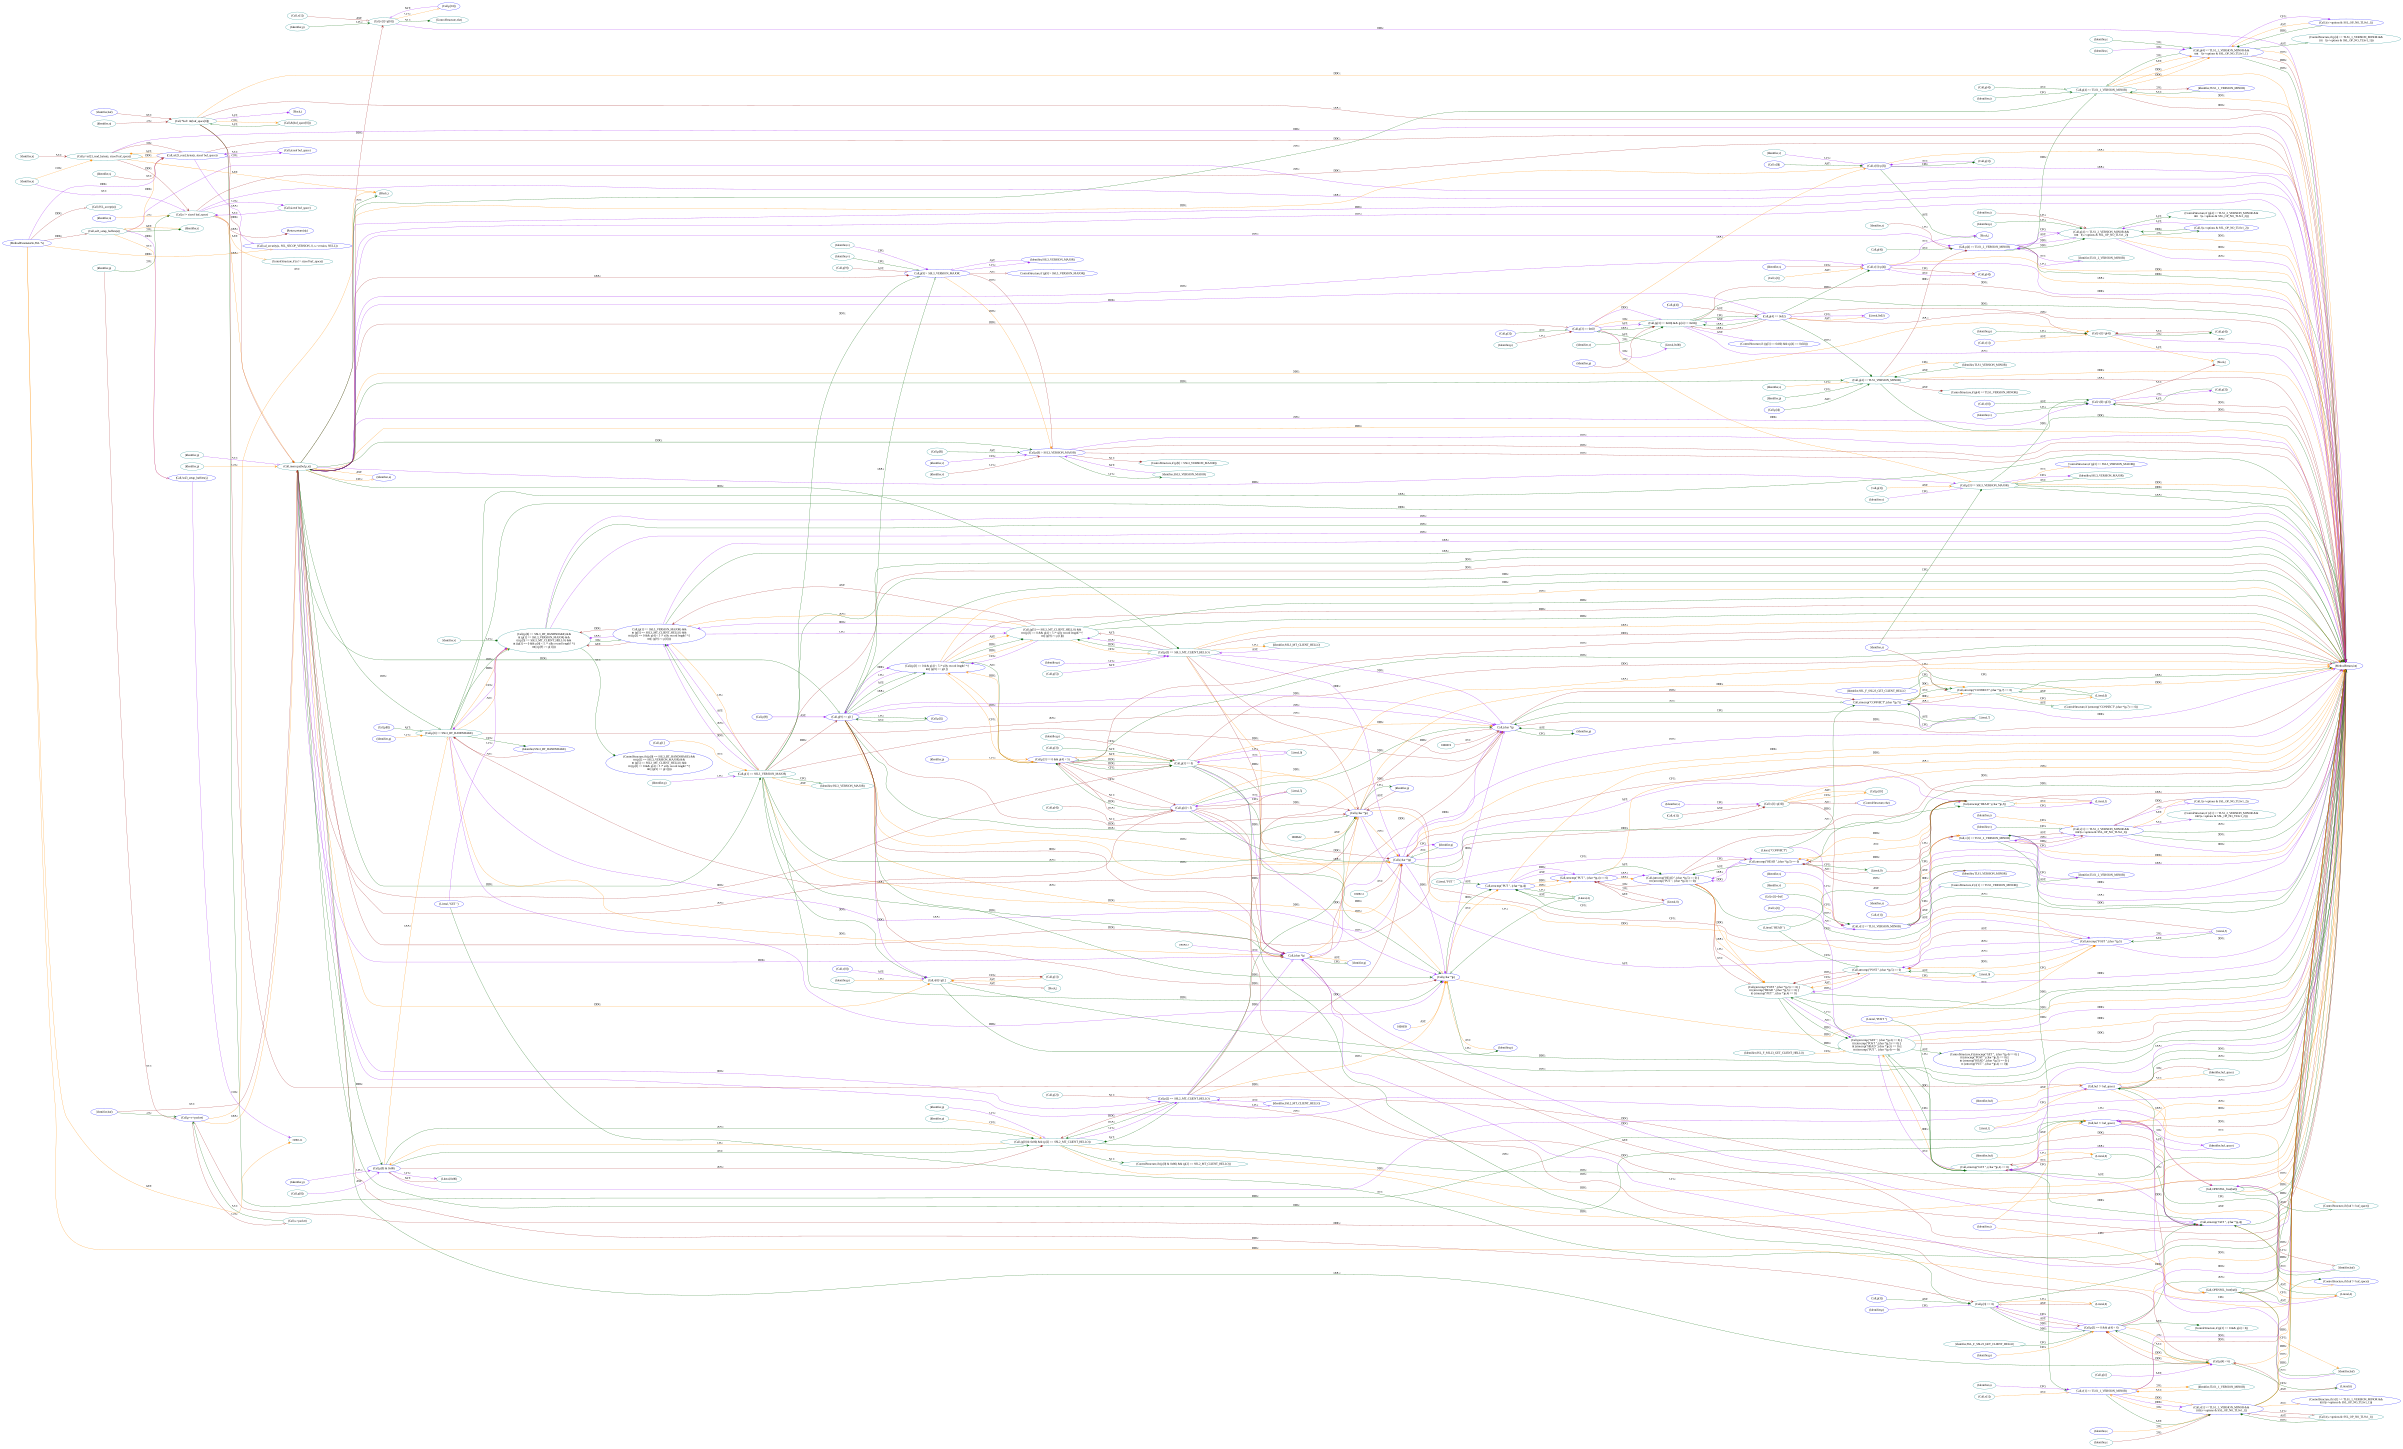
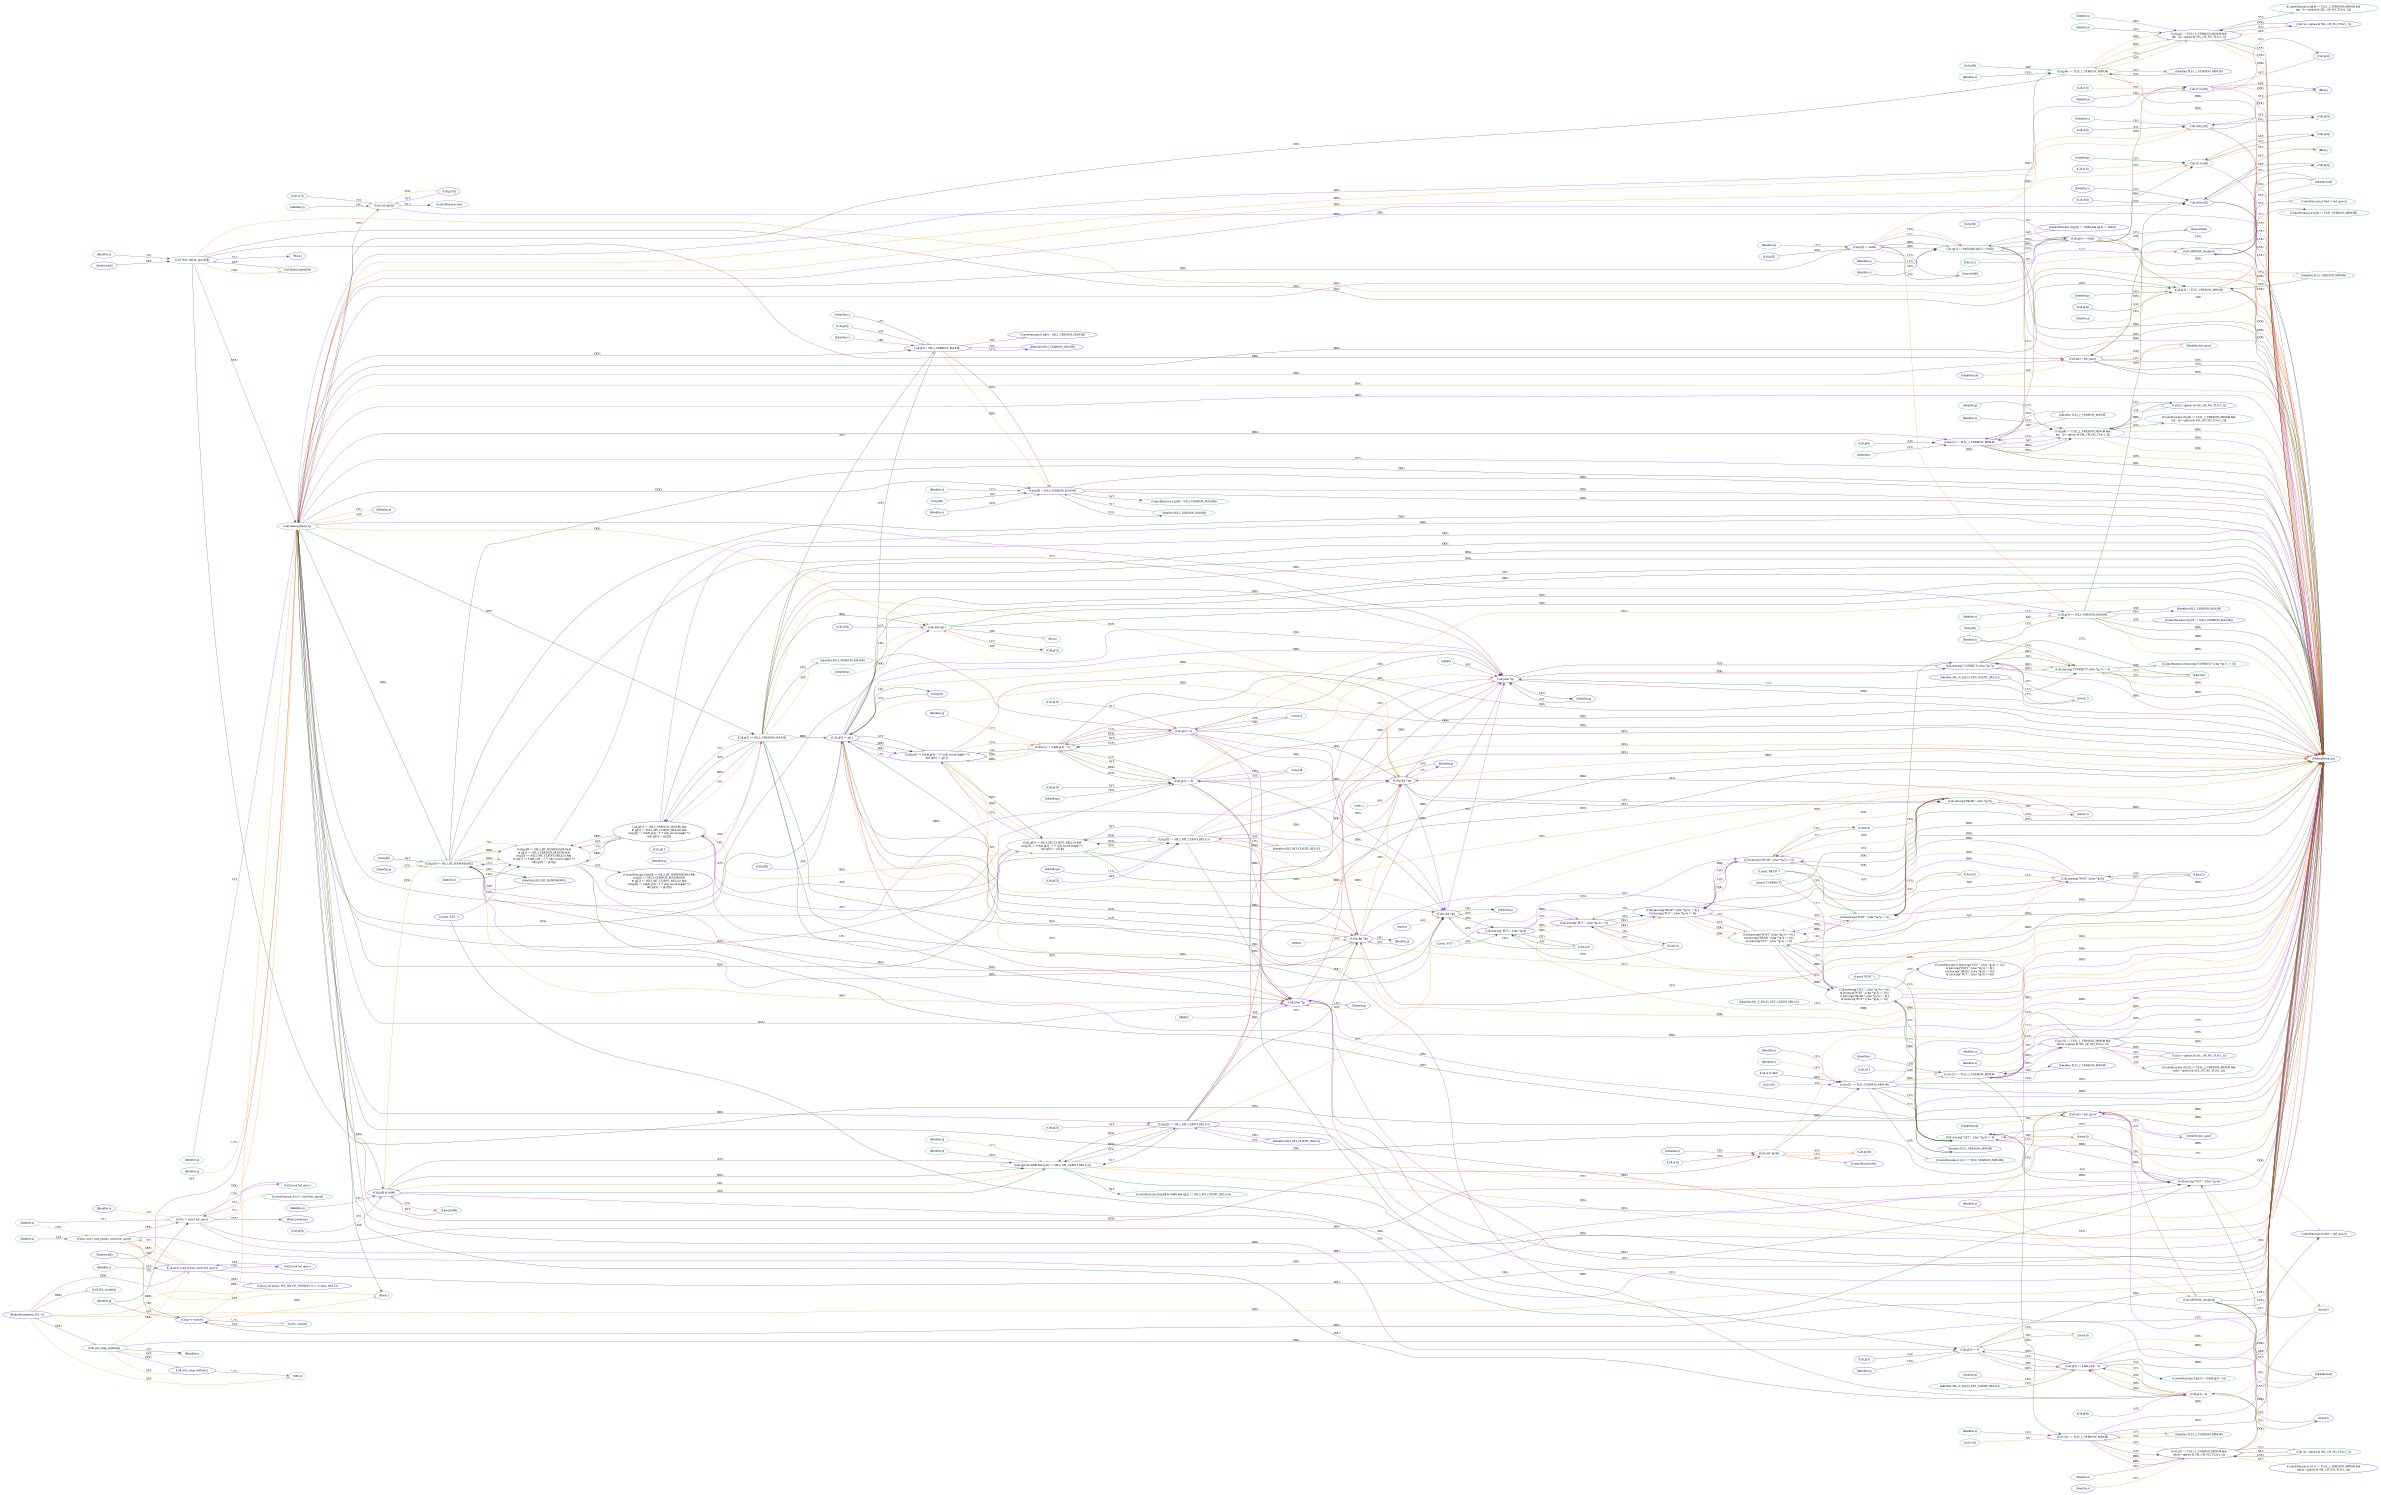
(1921, 310) -> (2035, 301)
